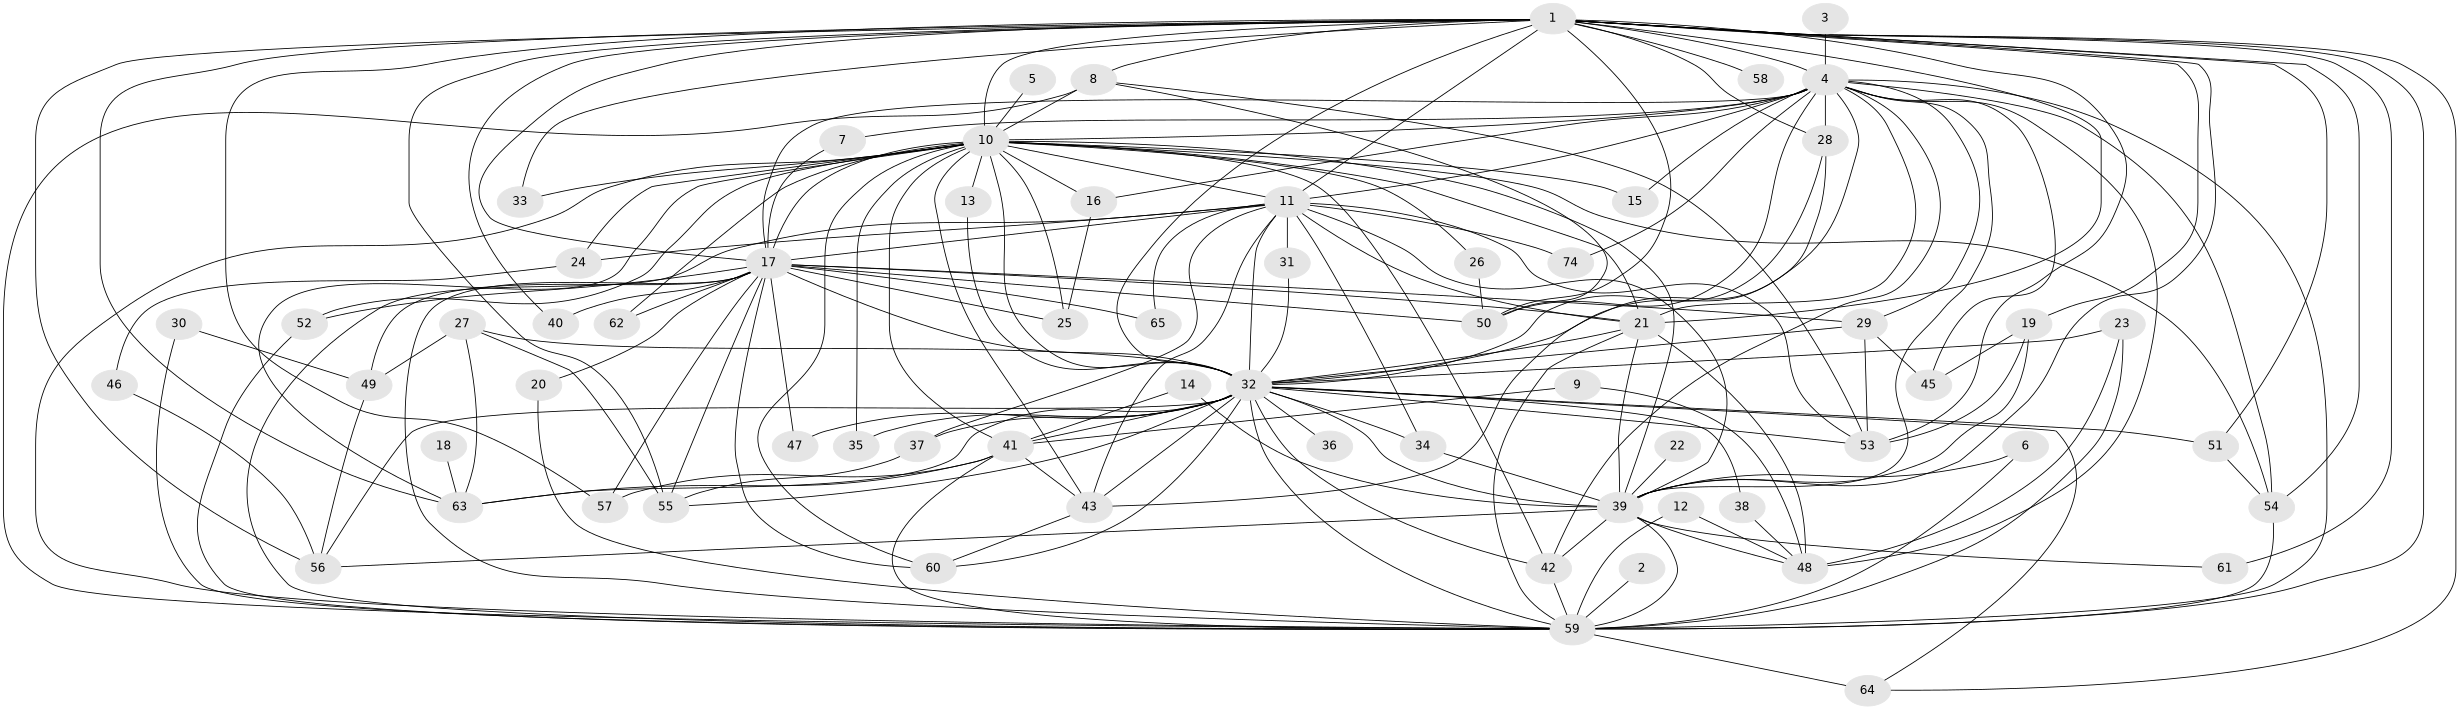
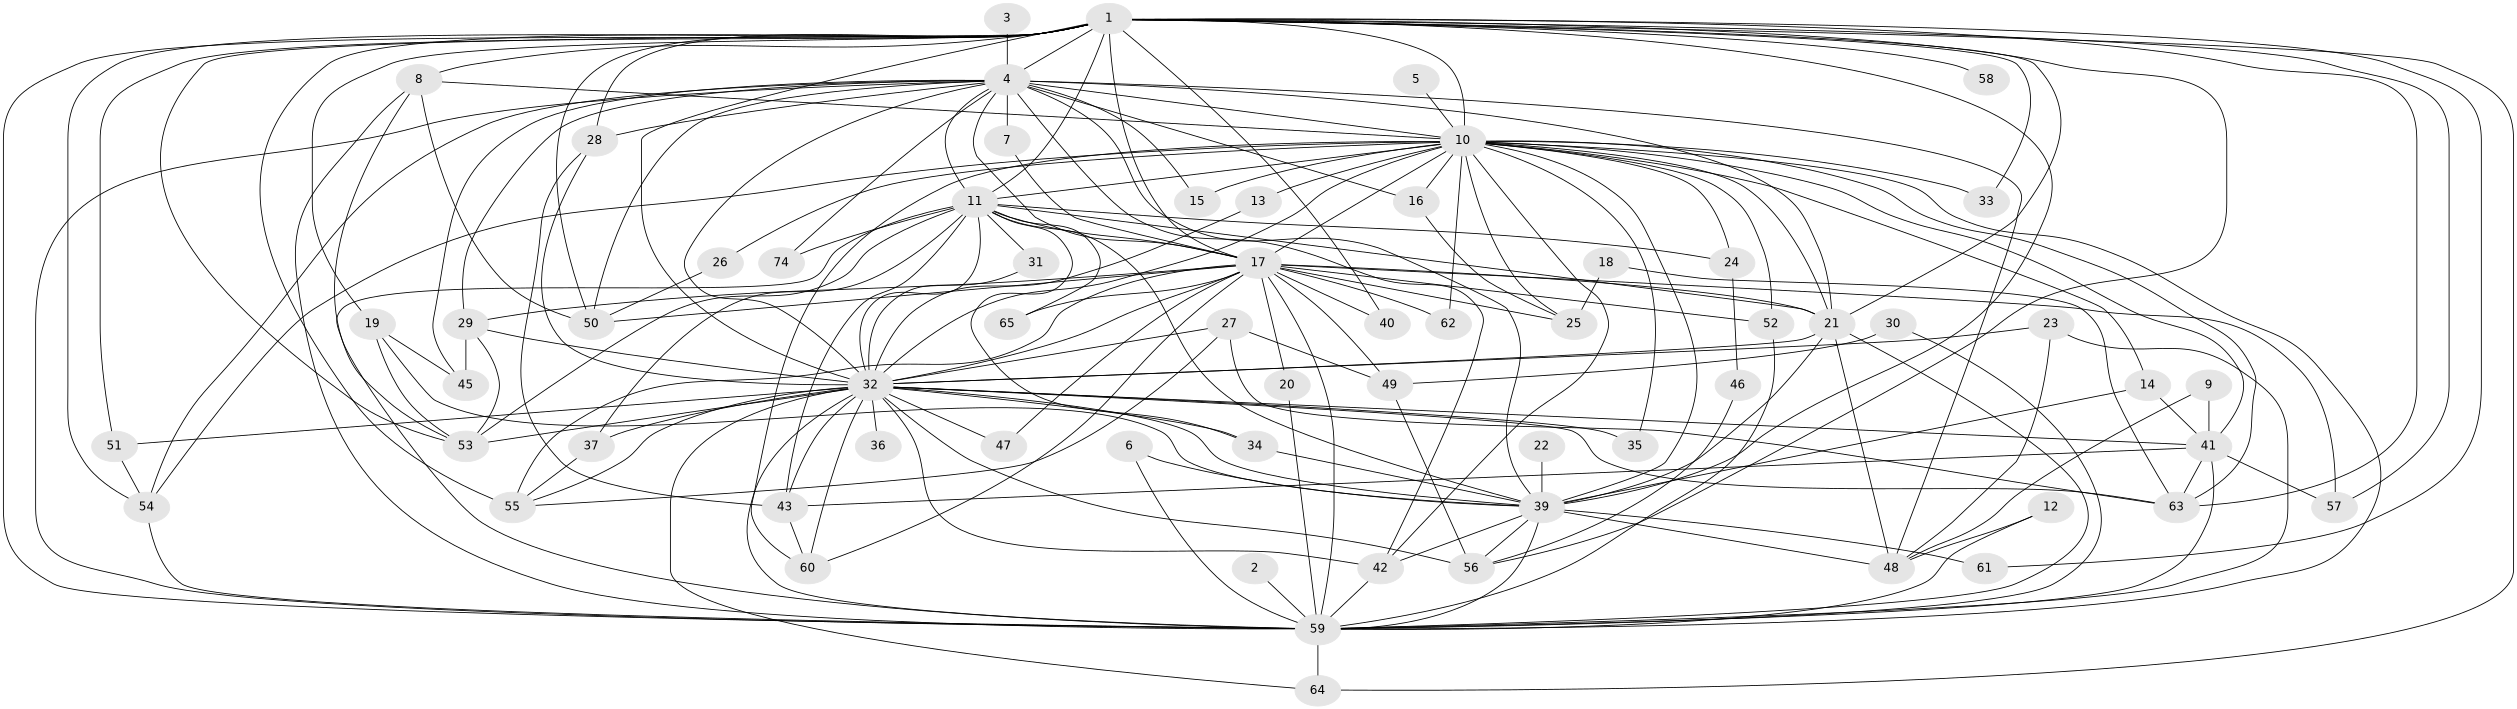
none -> (1589, 297)
(974, 328) -> (1837, 209)
(1742, 507) -> none
